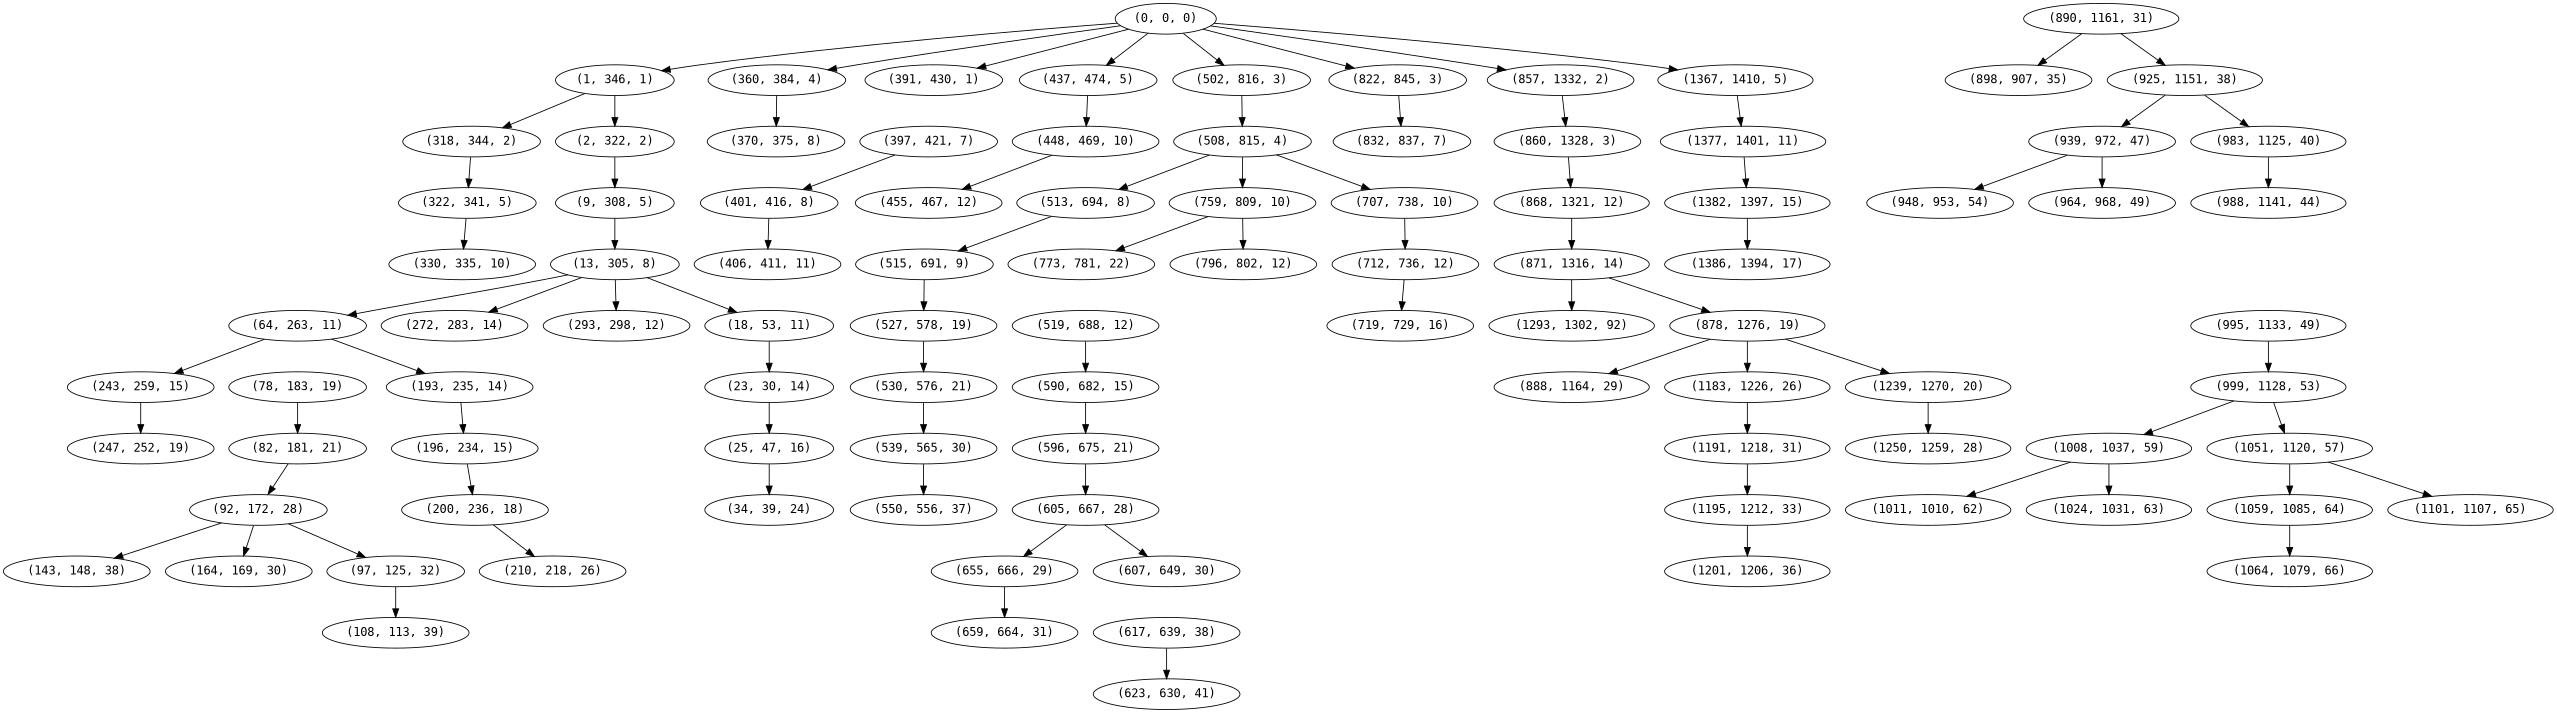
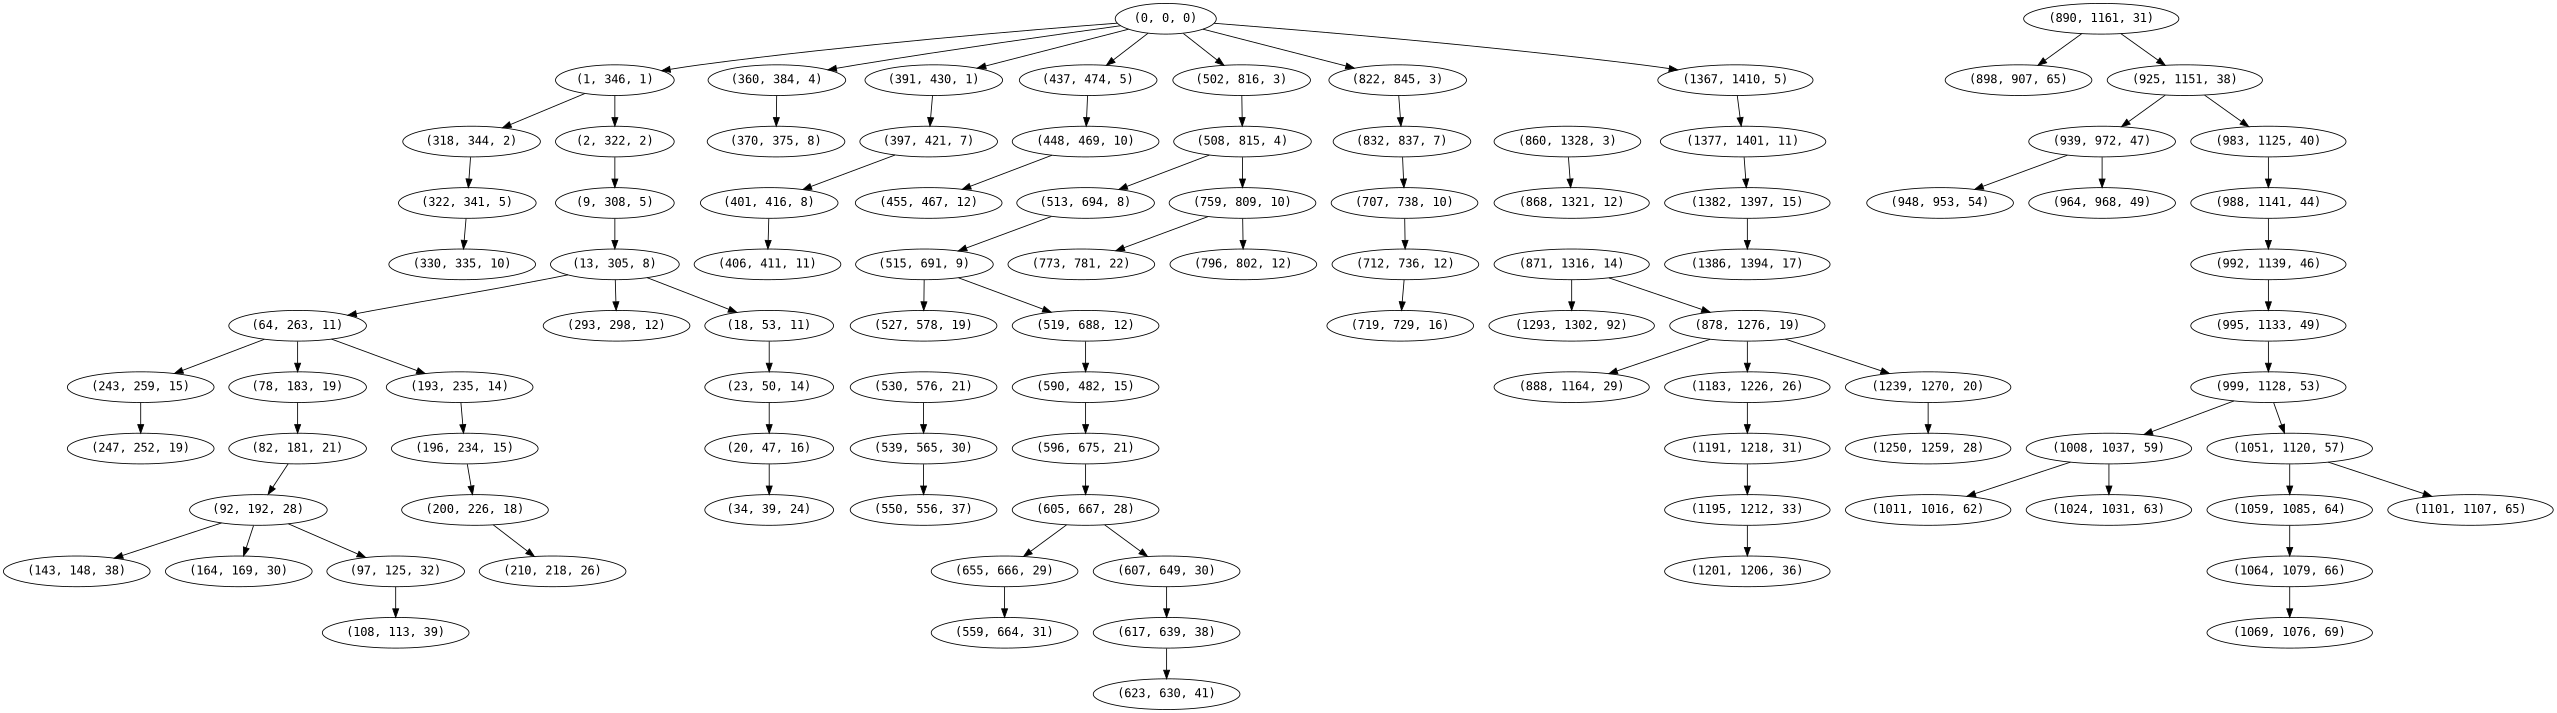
(1561, 80) -> none
(2019, 80) -> (2019, 80)
none -> (932, 107)
(1319, 171) -> (1403, 168)
(1572, 229) -> none
none -> (2268, 264)
none -> (1001, 293)
(455, 326) -> none
none -> (298, 352)
(924, 352) -> none
(769, 387) -> (769, 387)
(1086, 387) -> (1086, 387)
(769, 449) -> (769, 449)
(258, 510) -> (258, 510)
(475, 510) -> (475, 510)
(1928, 510) -> (1928, 510)
none -> (1167, 598)
(1005, 633) -> (1005, 633)
none -> (2290, 633)
